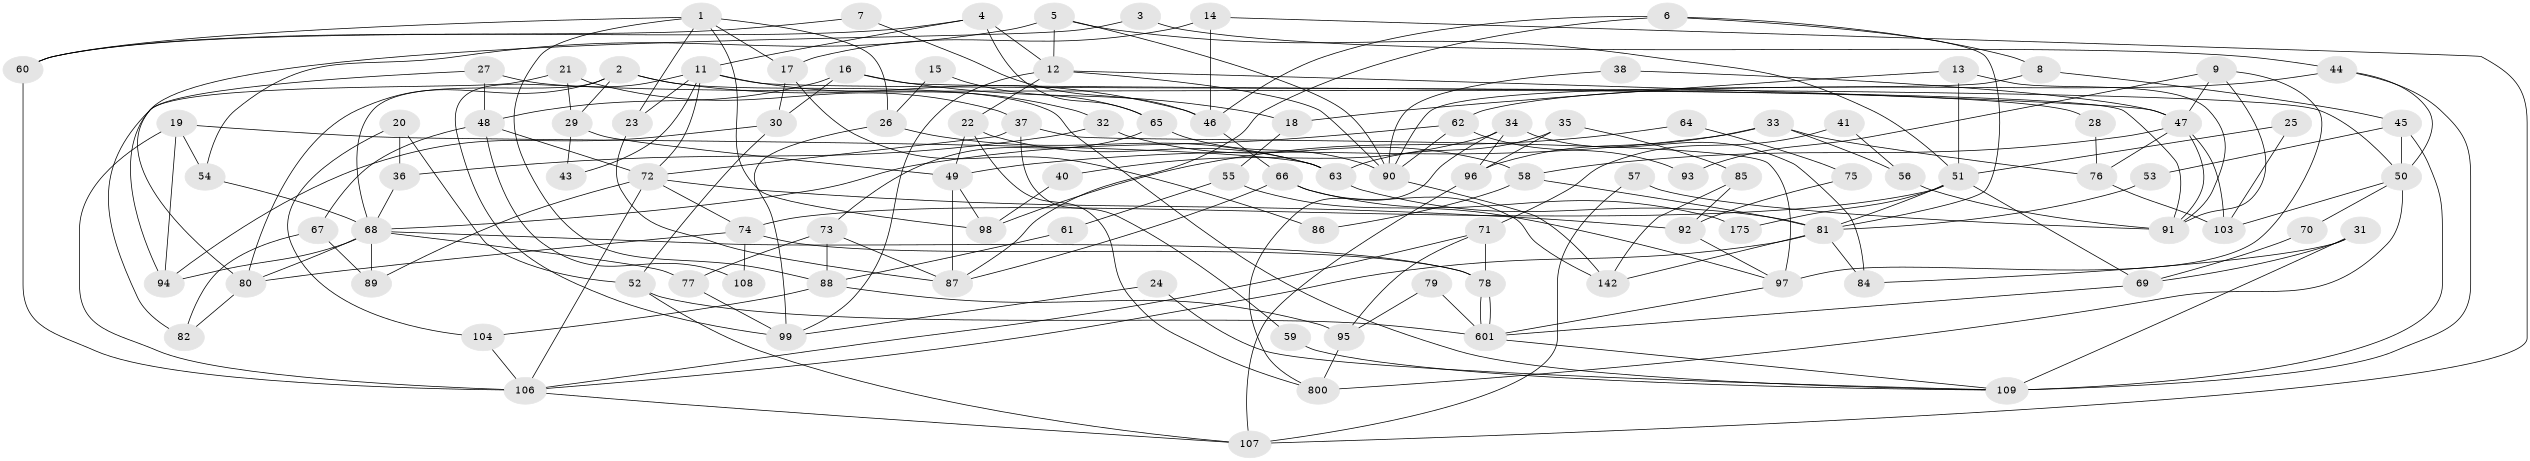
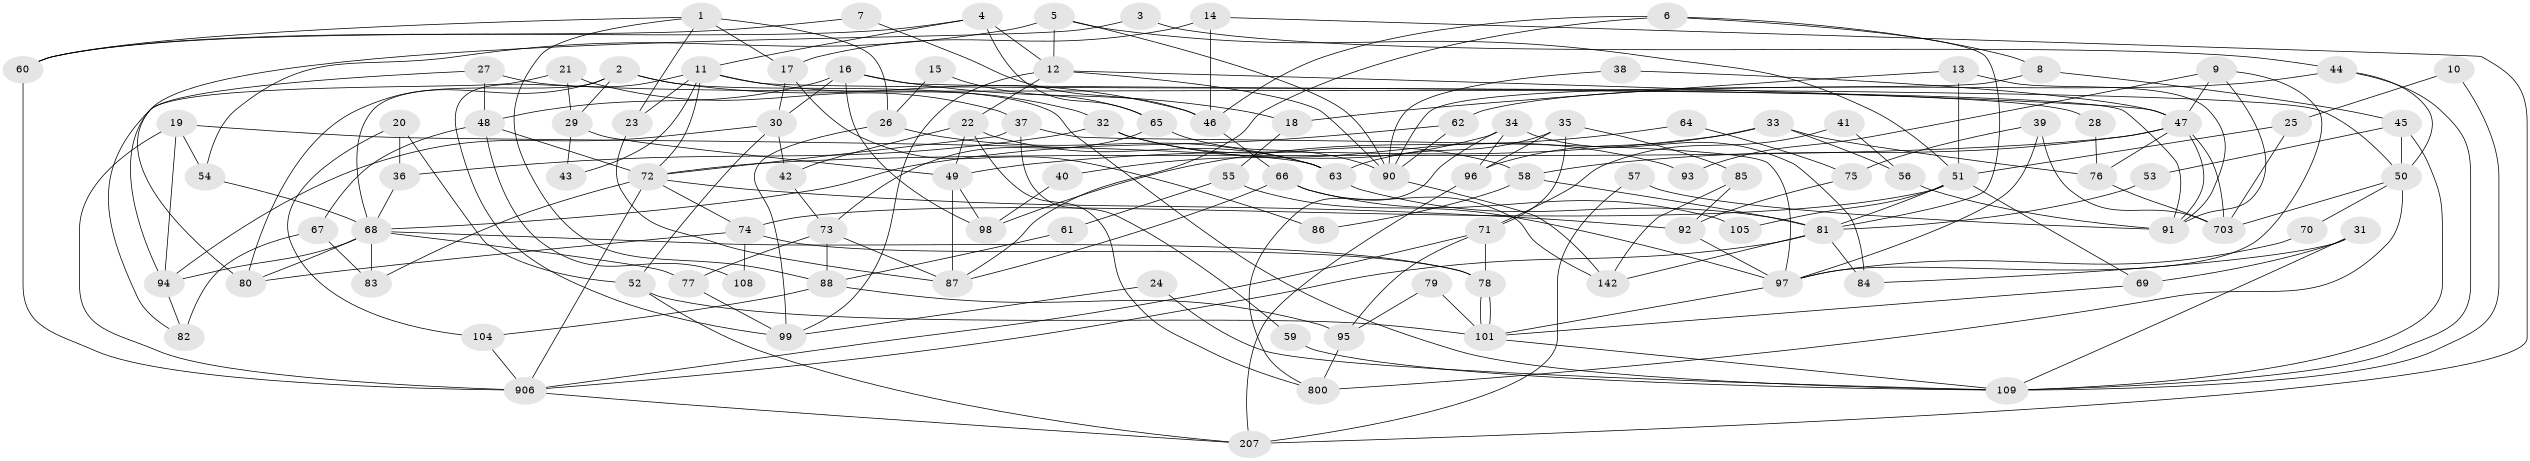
none -> (2454, 70)
none -> (2040, 123)
(1609, 152) -> (1396, 150)
none -> (1079, 156)
none -> (786, 177)
none -> (1550, 192)
(785, 200) -> (906, 185)
(1740, 230) -> (1740, 230)
(2224, 230) -> (2224, 230)
(2249, 253) -> (2047, 263)
(372, 284) -> (372, 284)
(215, 311) -> (174, 310)
(1485, 337) -> (1485, 337)
(525, 391) -> (525, 391)
(1250, 444) -> (1250, 444)
